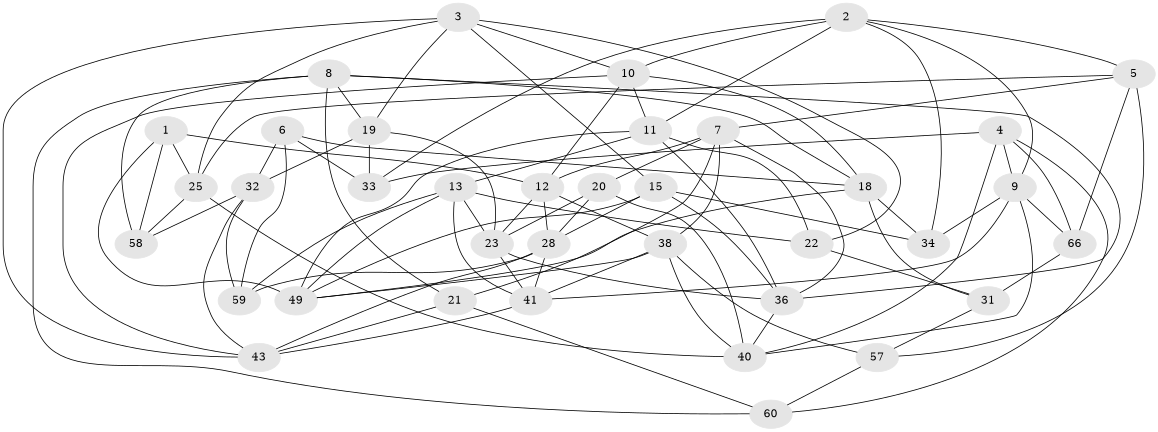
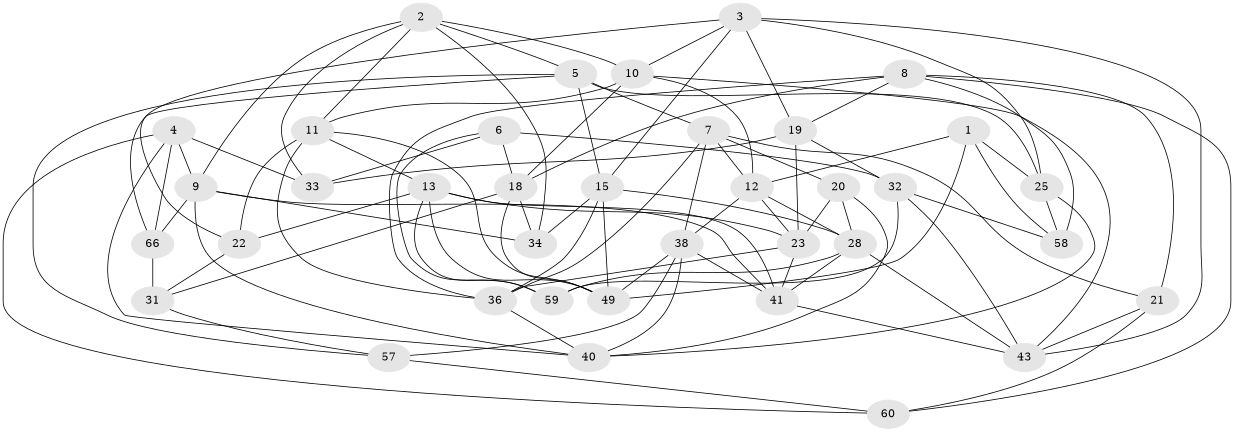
none -> (589, 131)
